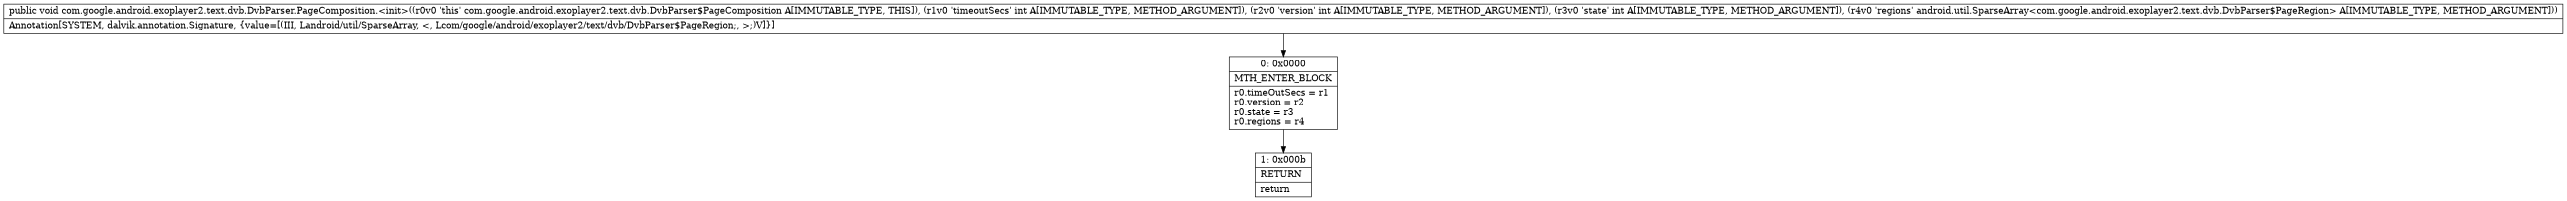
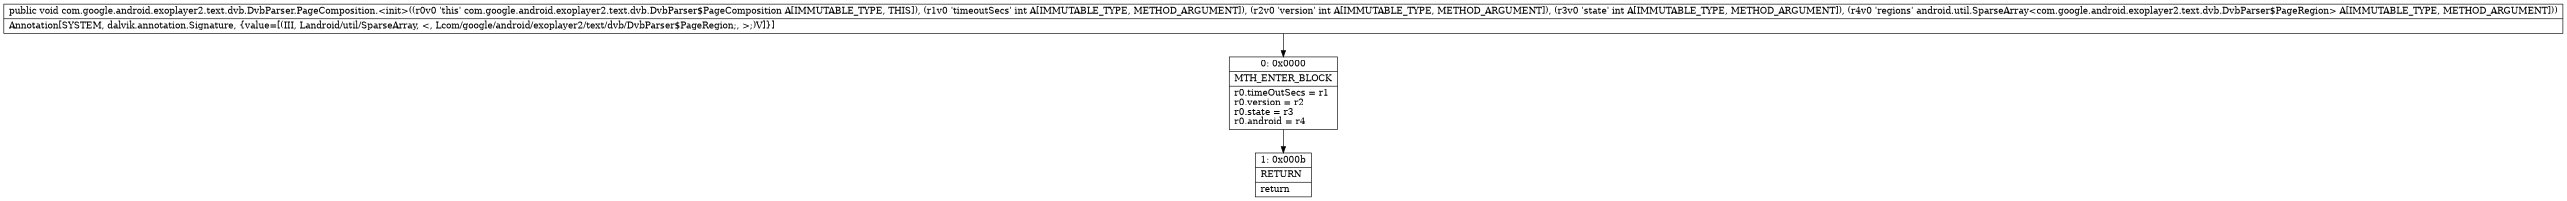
(1270, 122) -> (1270, 122)
